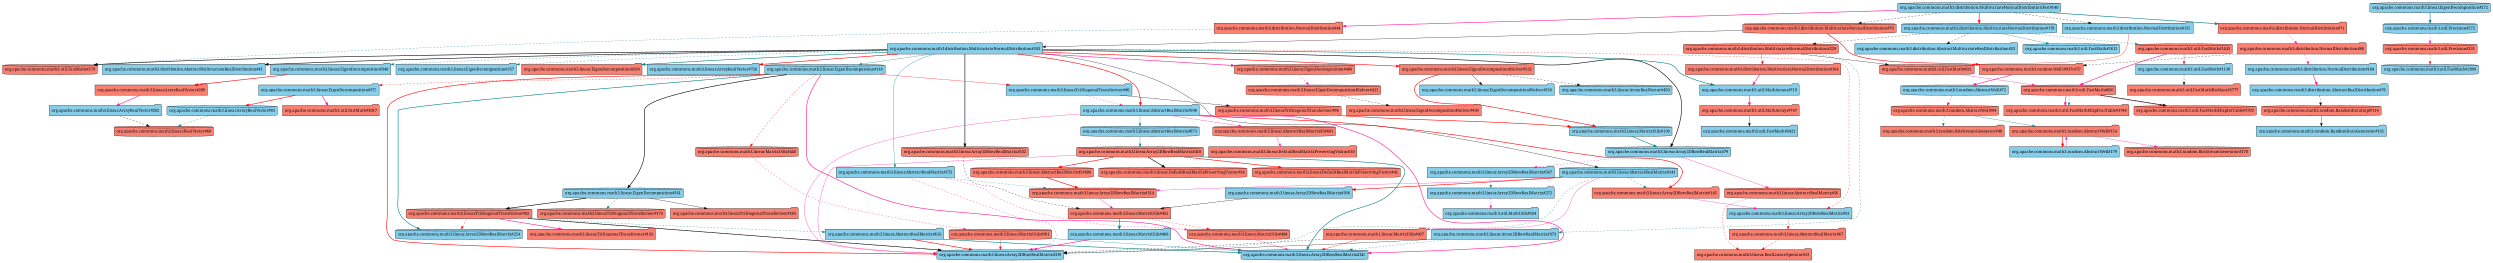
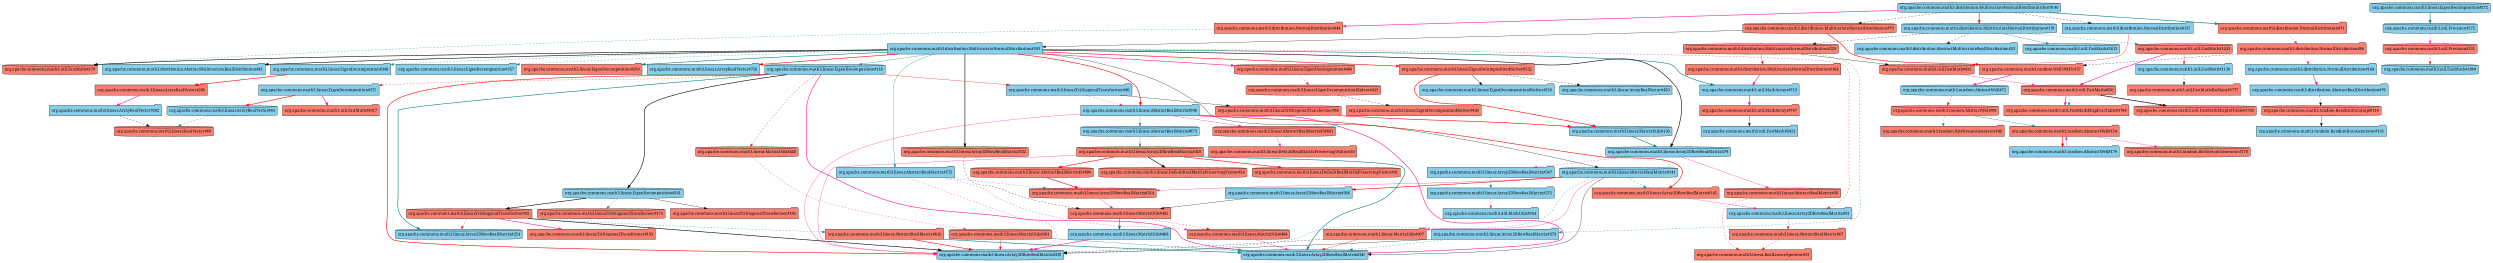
(885, 234) -> (885, 234)
none -> (1509, 250)
